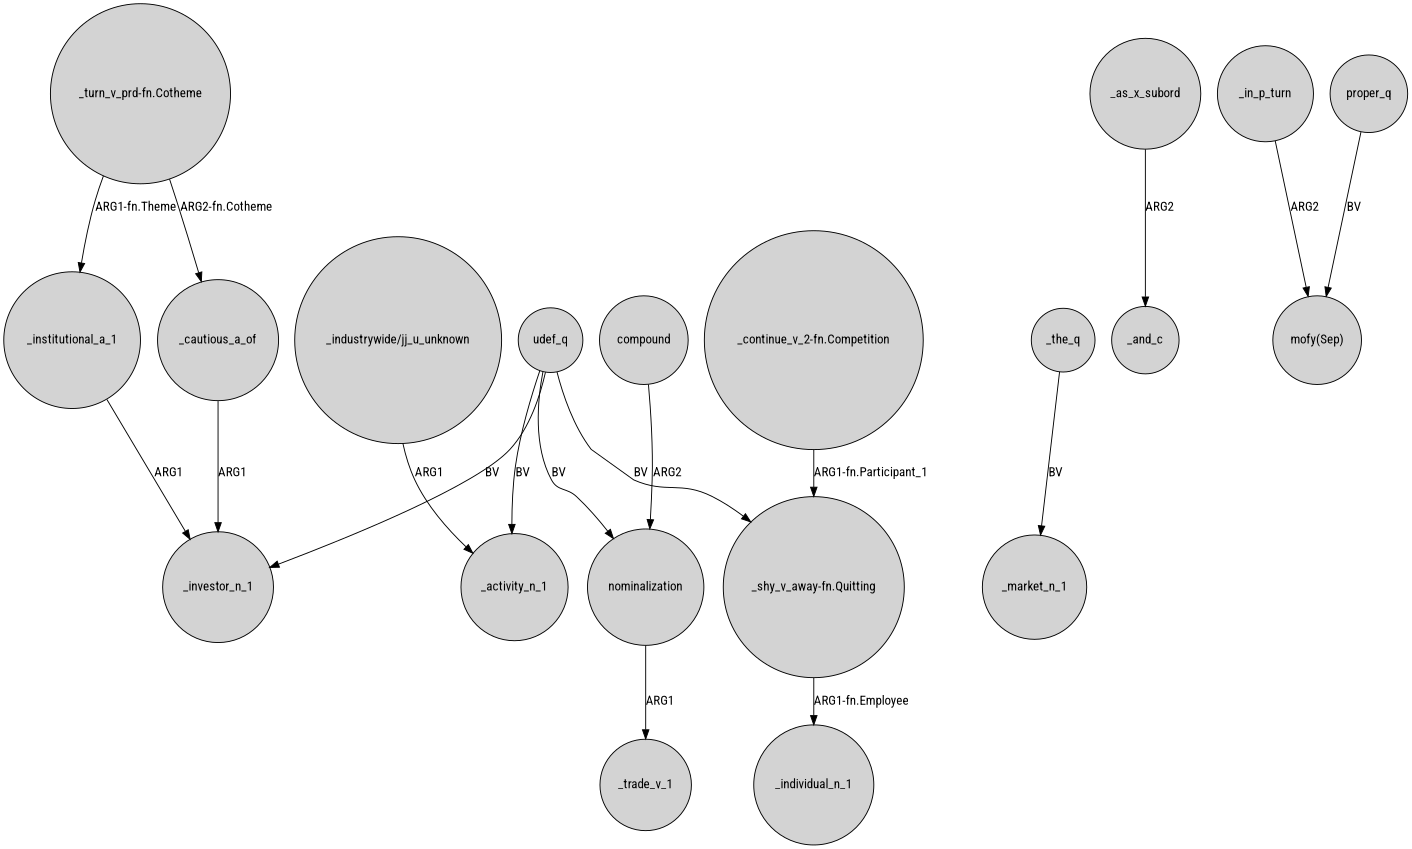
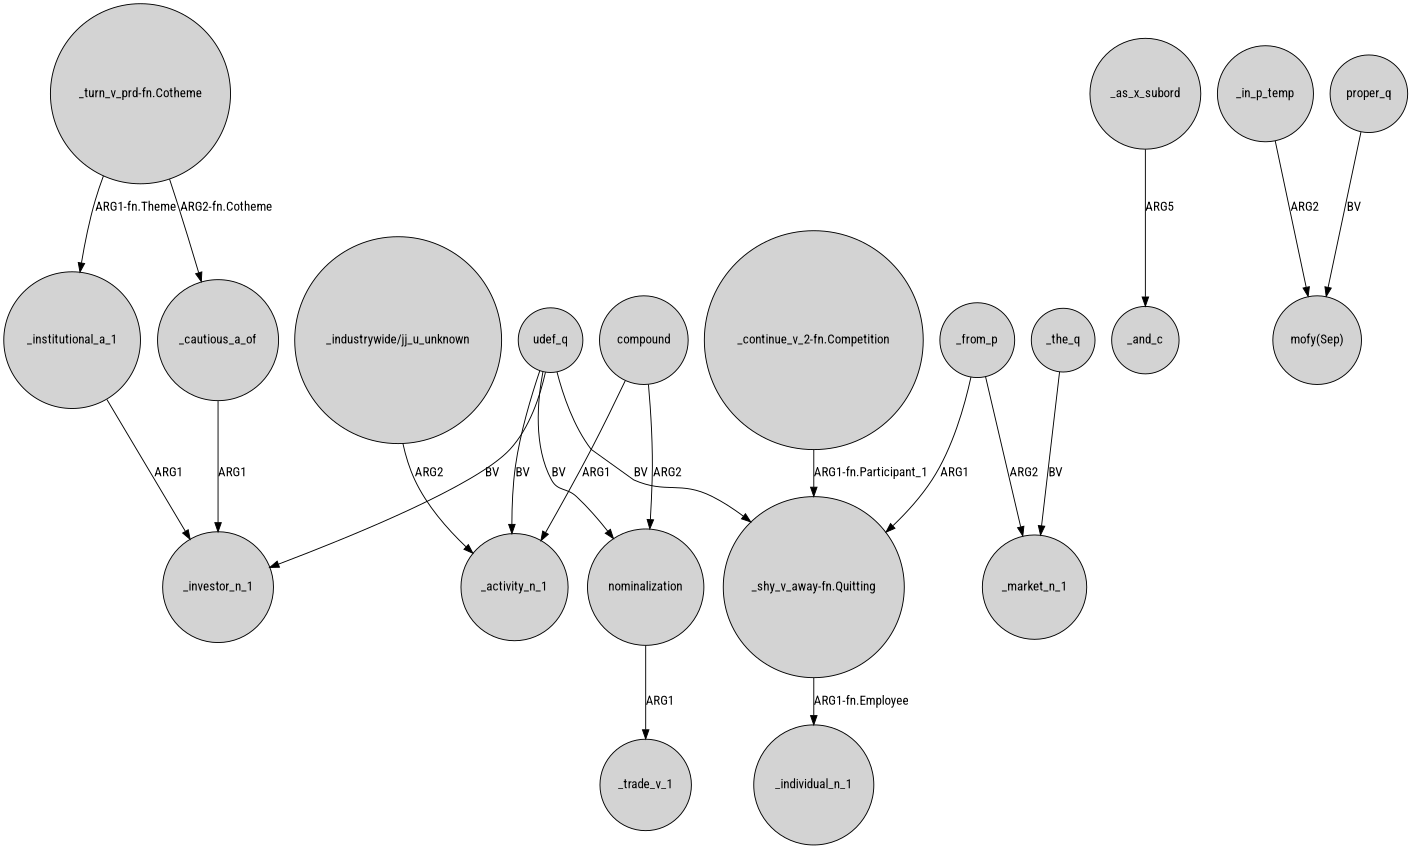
(1265, 94) -> (1265, 94)
(1160, 207) -> (1160, 207)
none -> (977, 340)
none -> (587, 457)
(429, 473) -> (429, 473)
